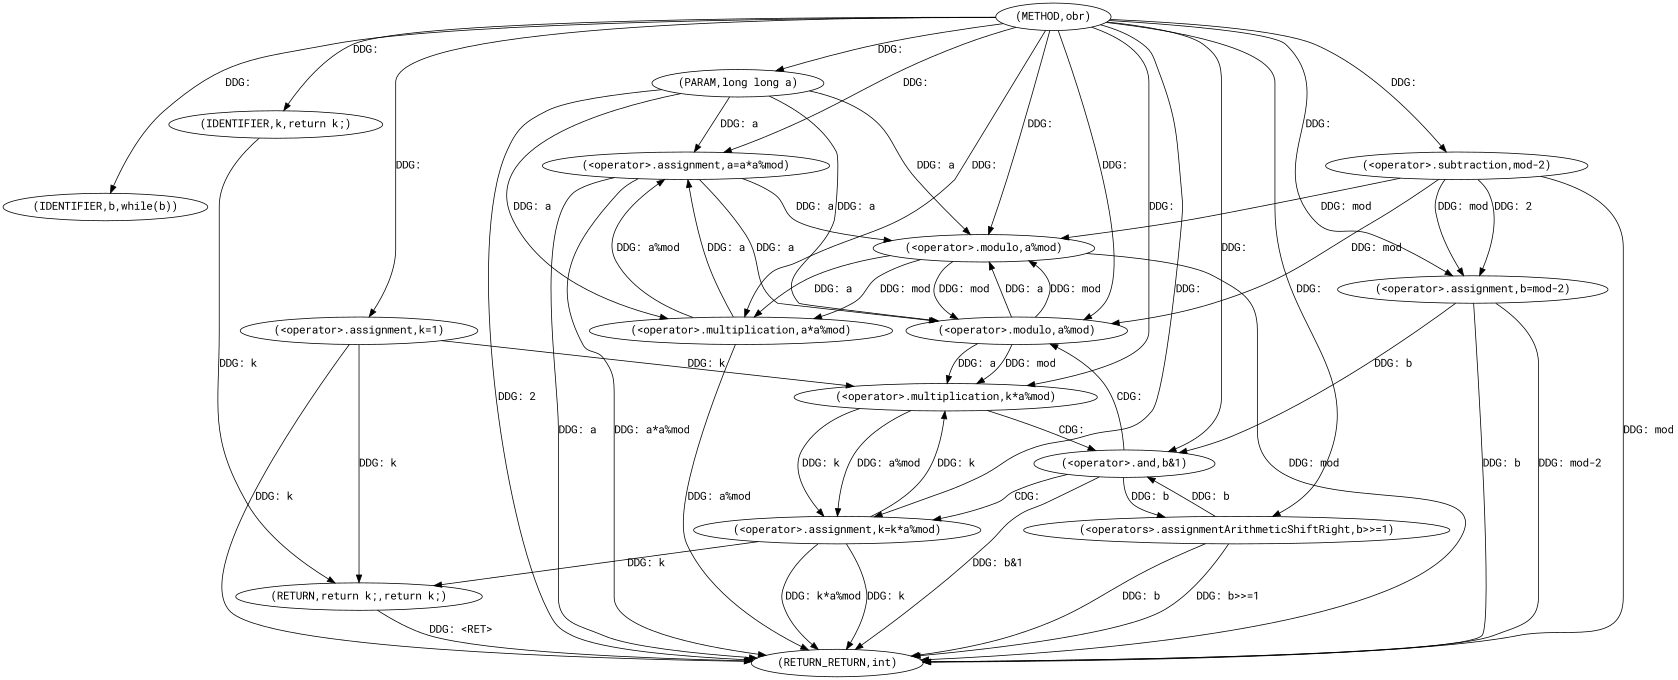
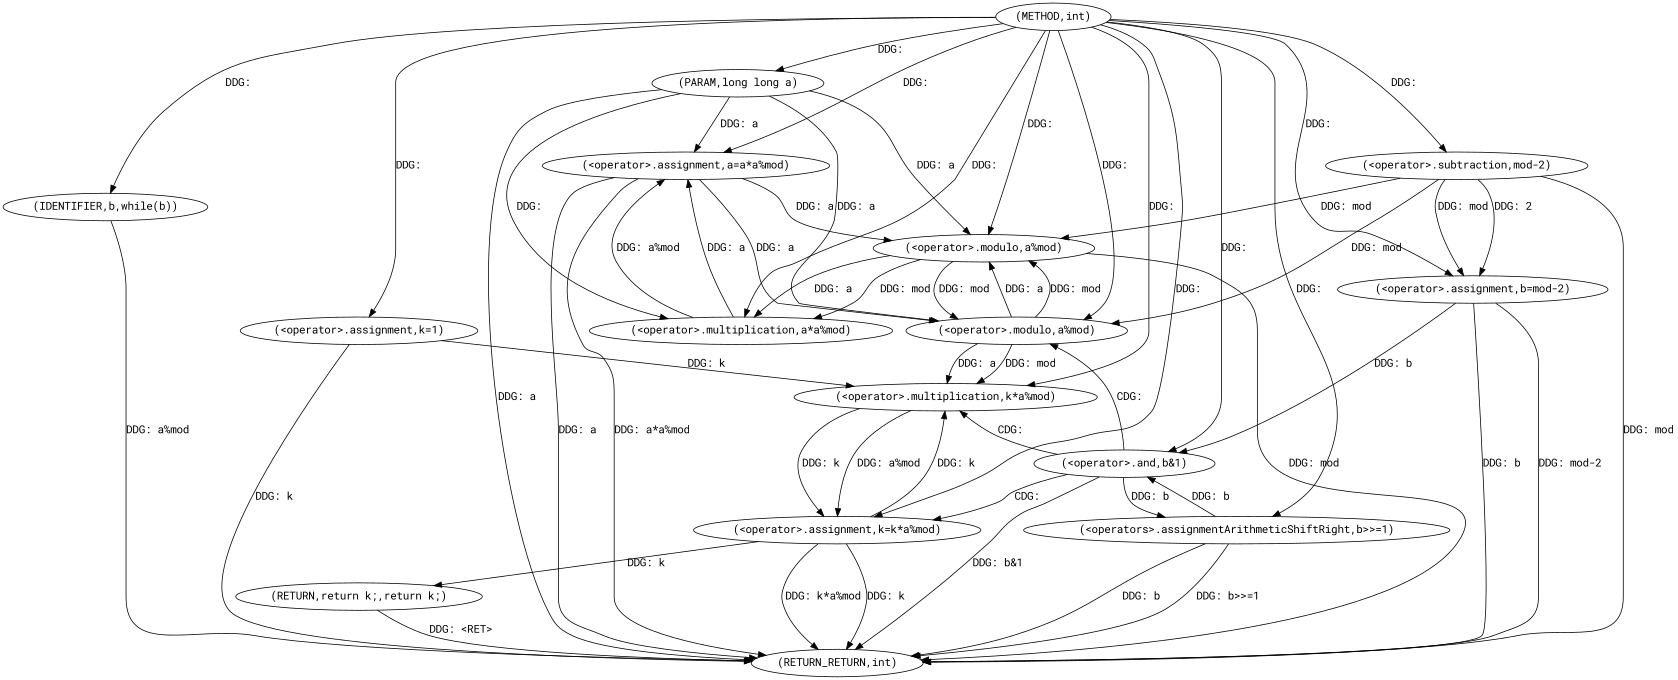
(1053, 17) -> (1053, 17)
(276, 125) -> none
(532, 207) -> (532, 207)
(517, 397) -> (517, 397)
(1038, 428) -> (1009, 441)
(359, 460) -> none
(684, 519) -> (235, 634)
